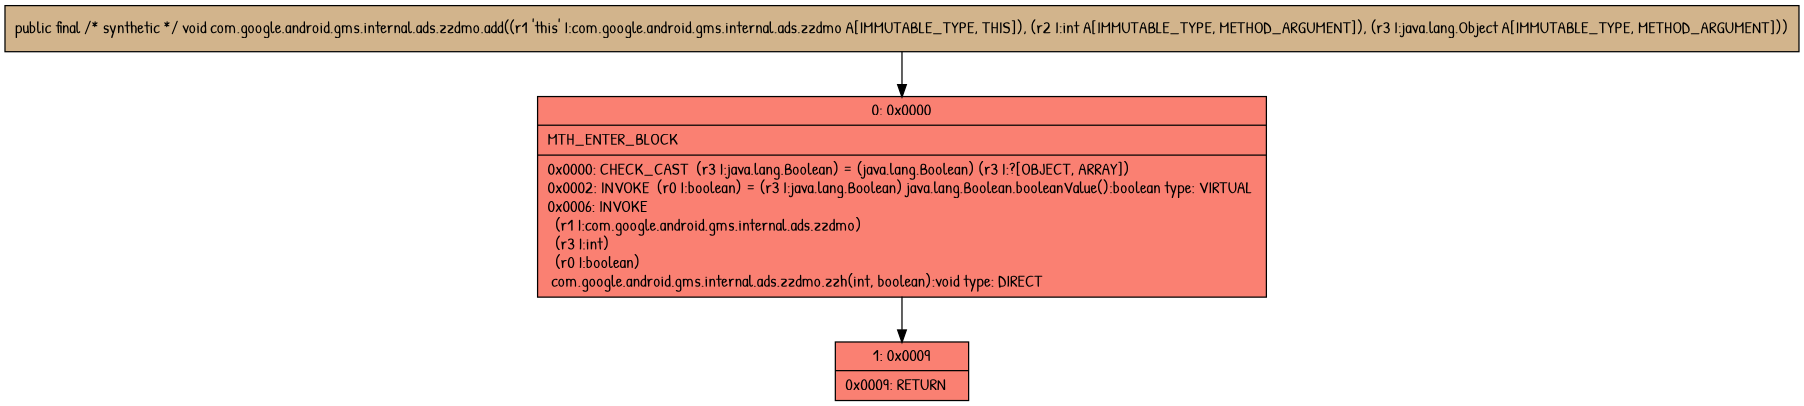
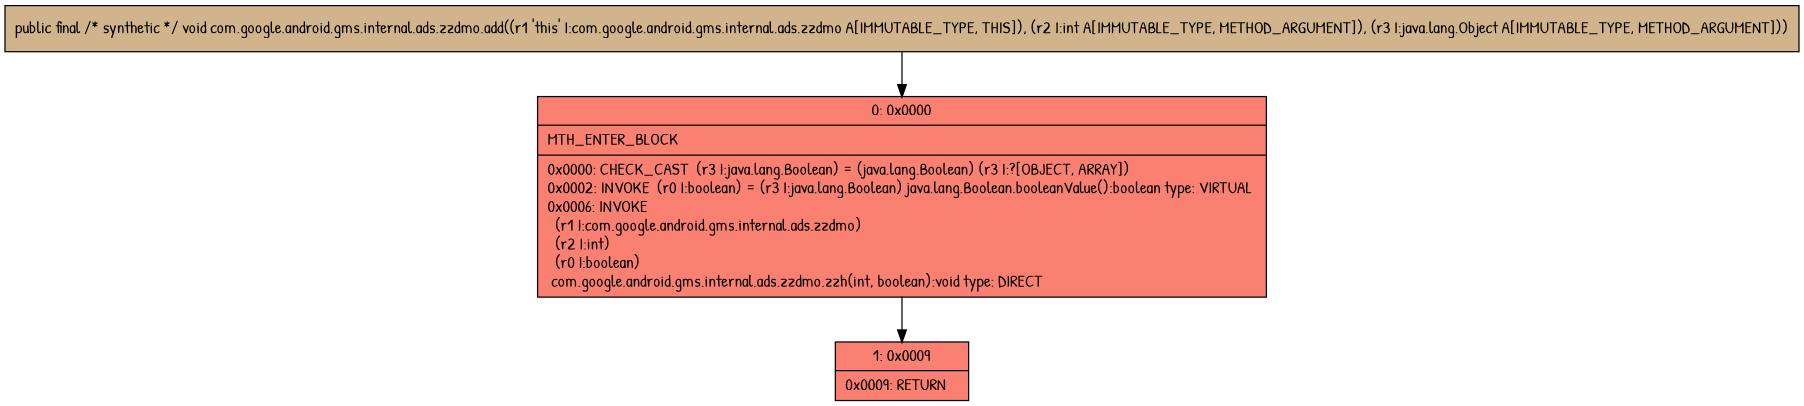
(579, 244) -> (579, 244)
